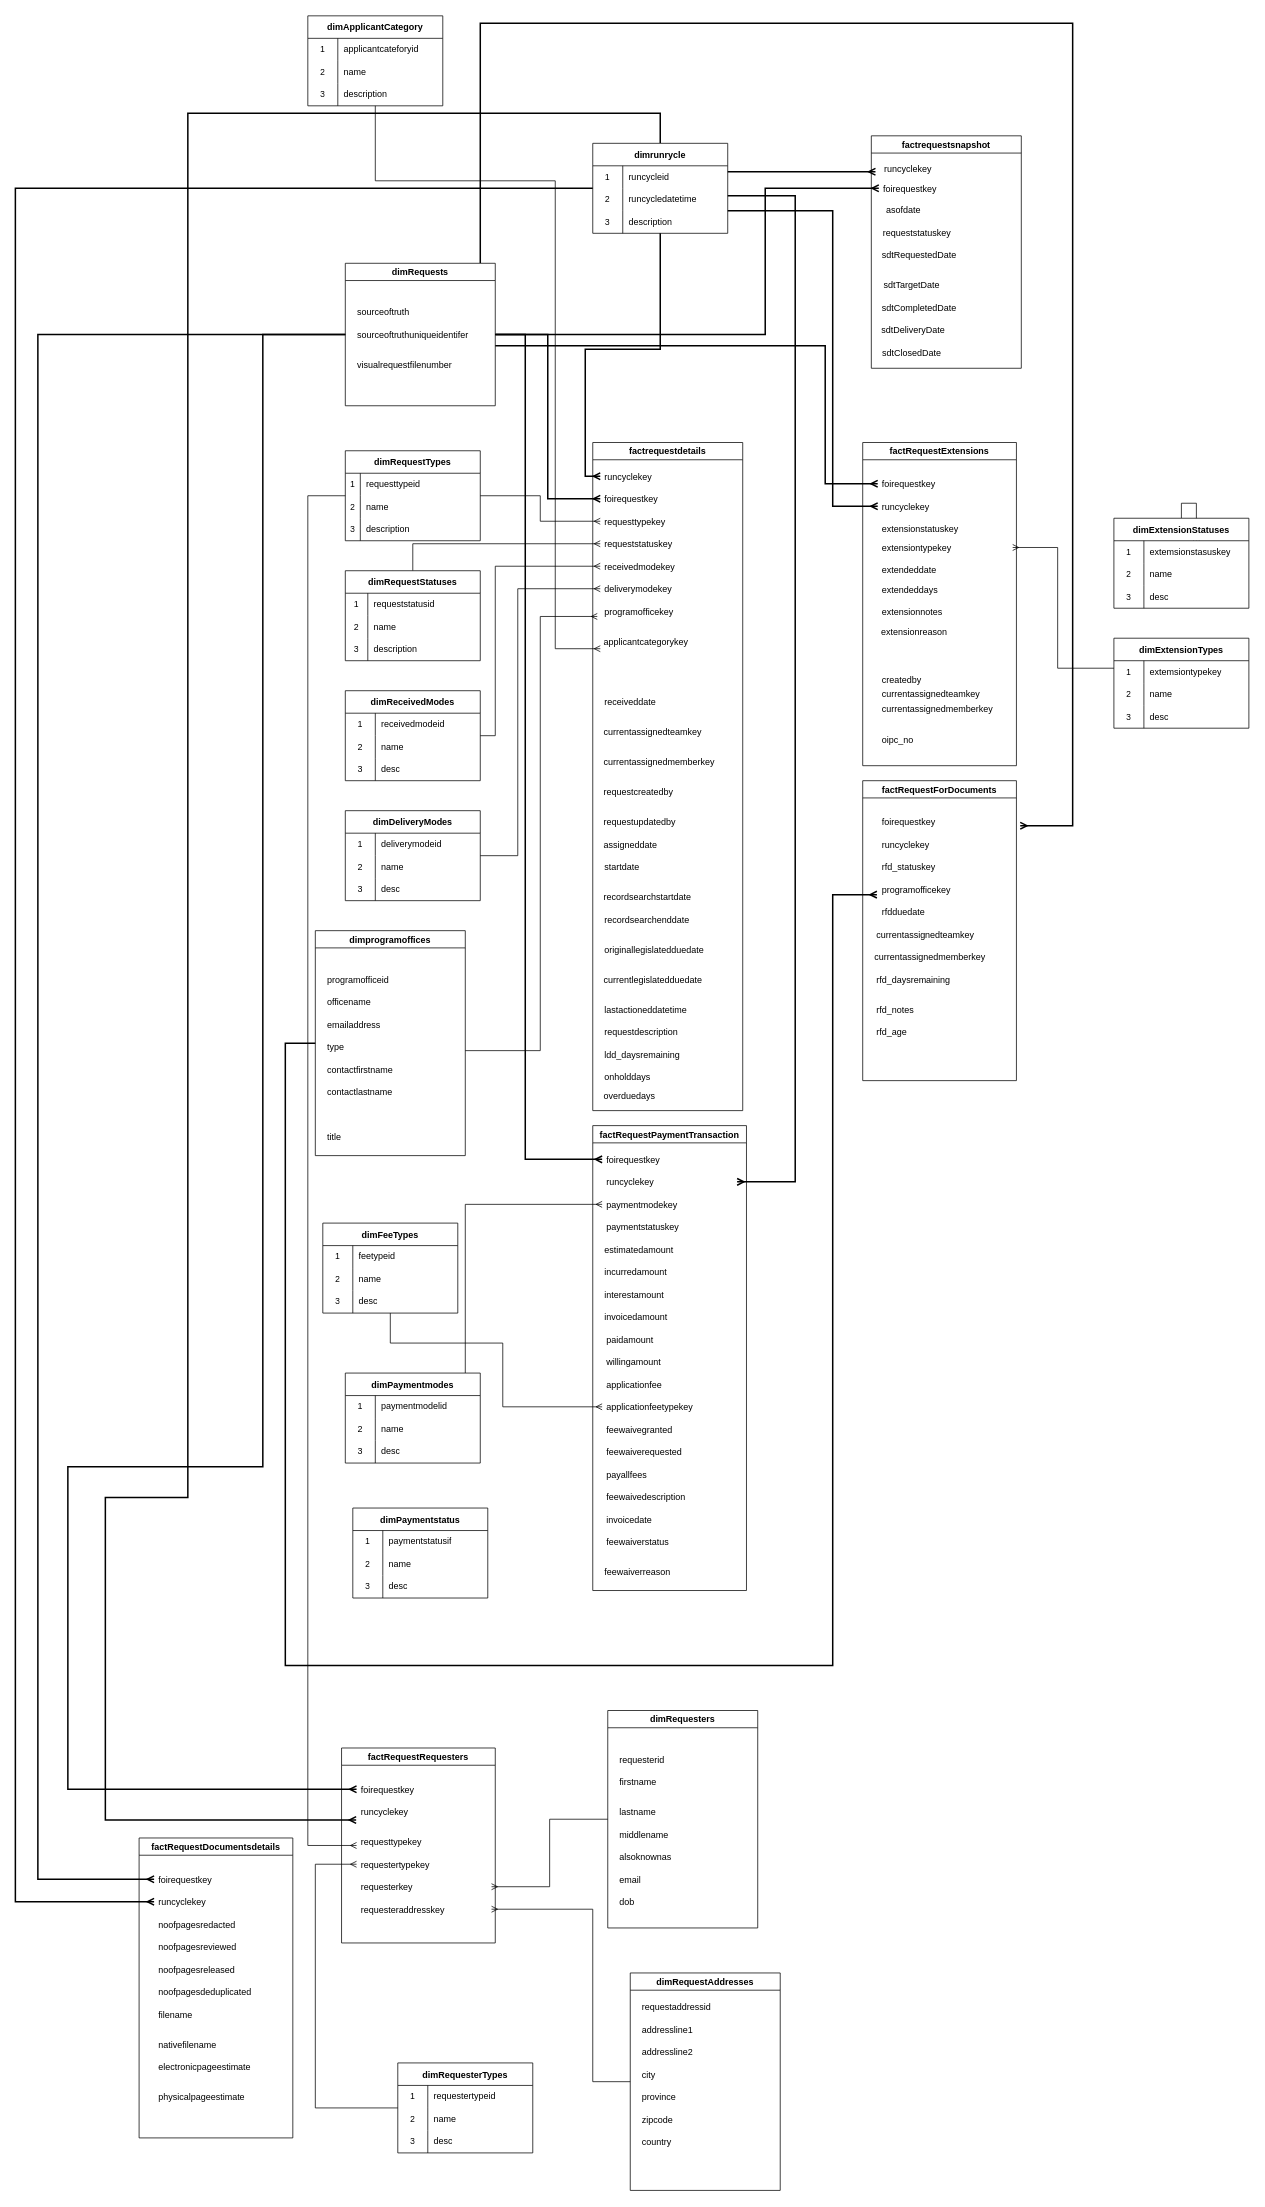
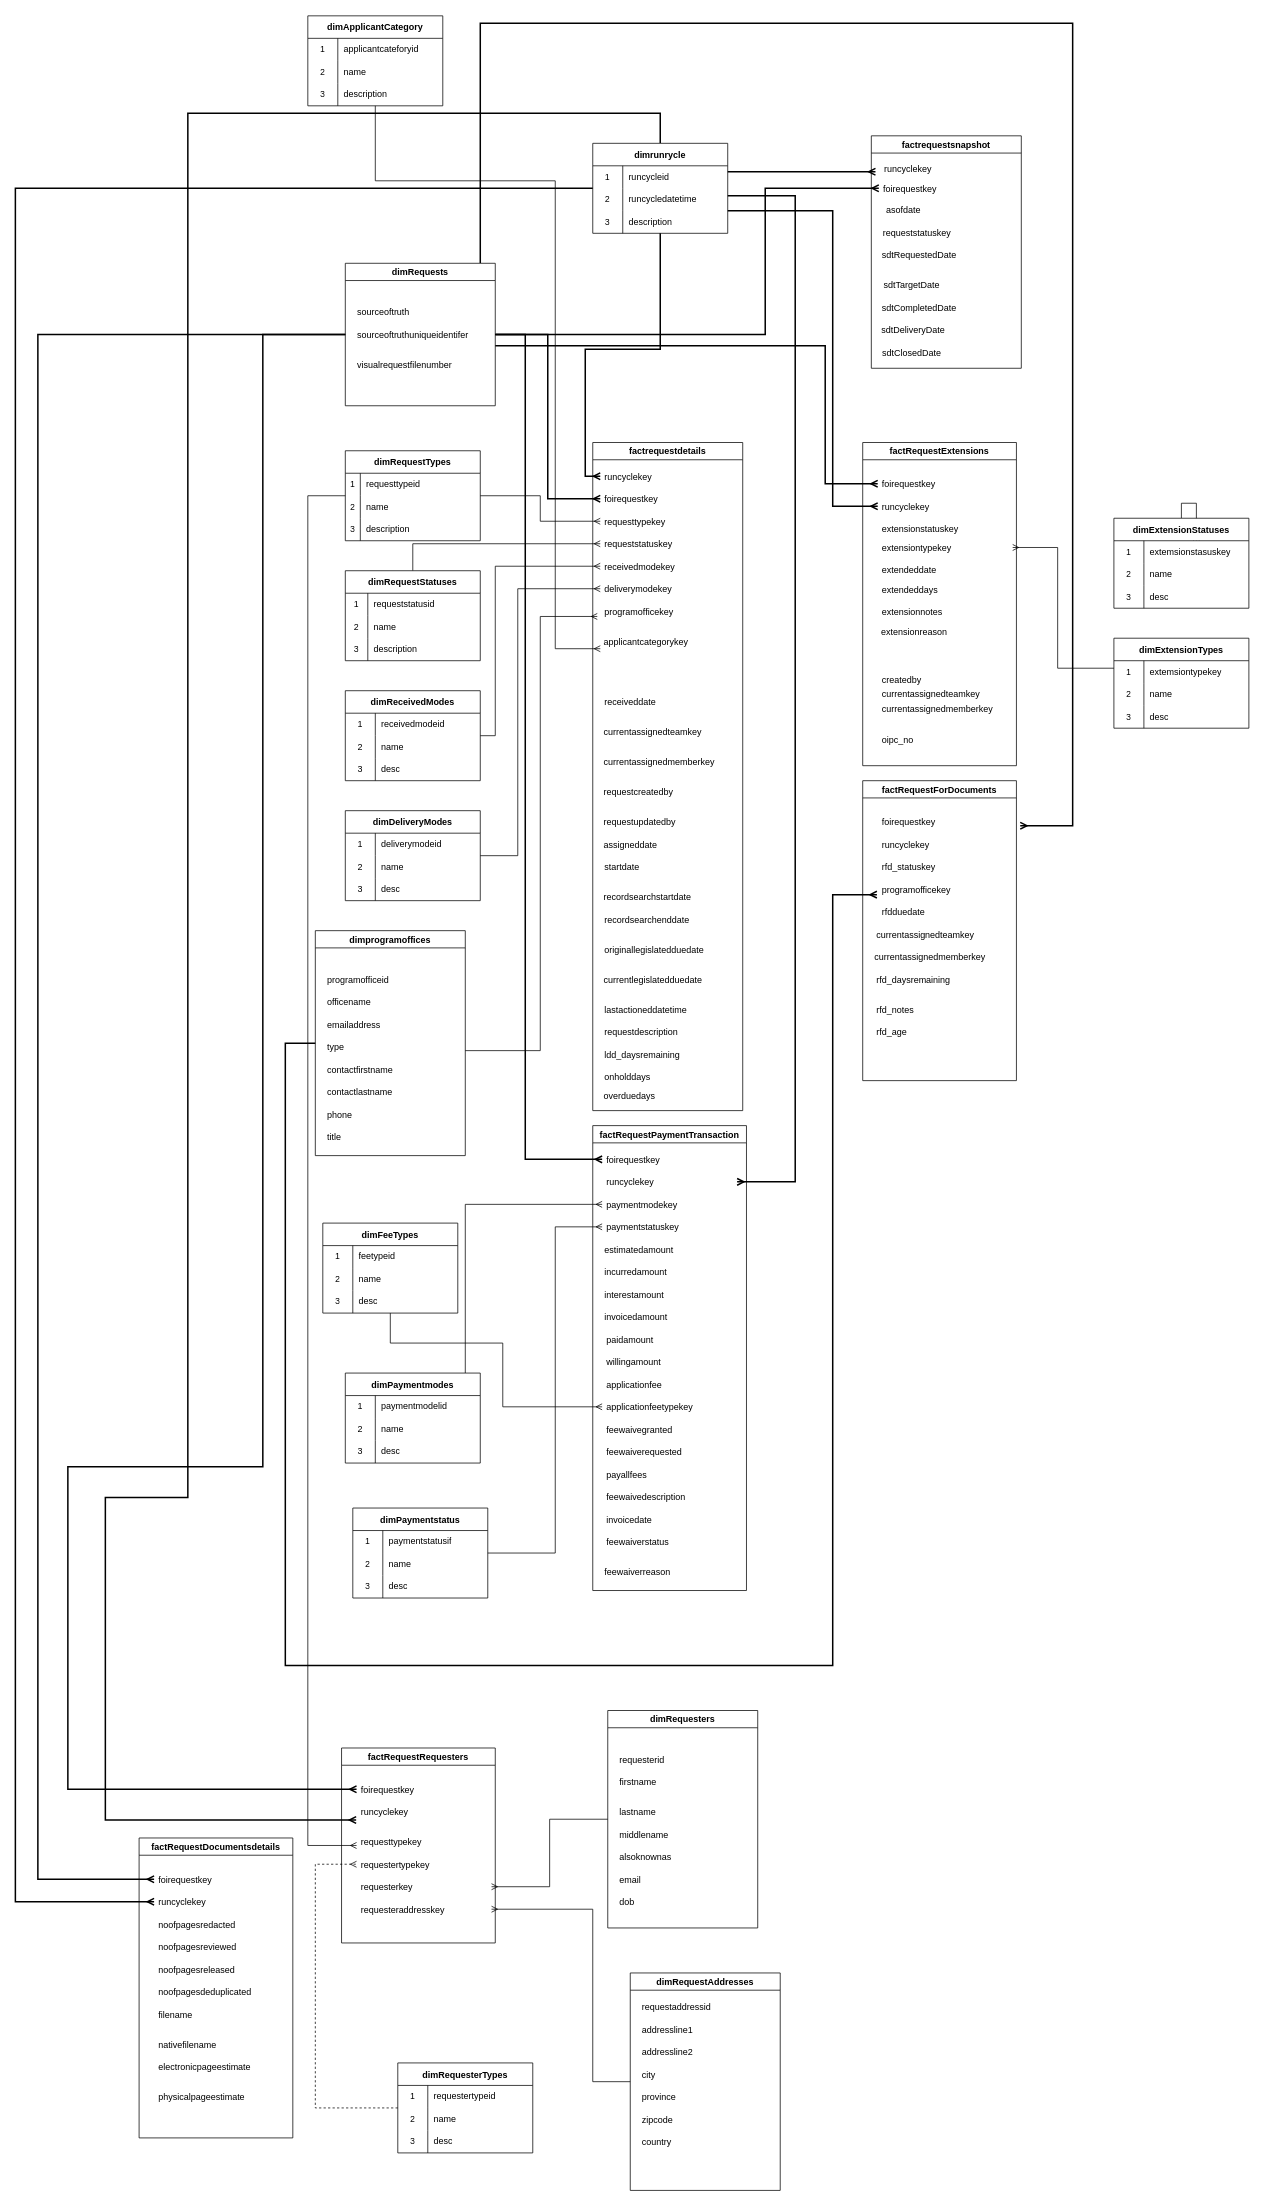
none -> (390, 1114)
none -> (555, 1369)
(315, 2007) -> (315, 2007)
